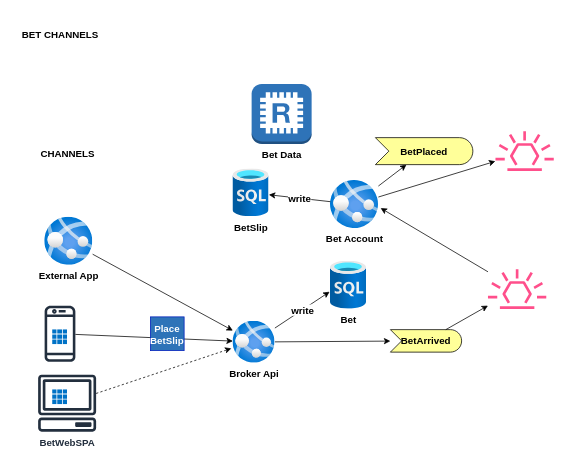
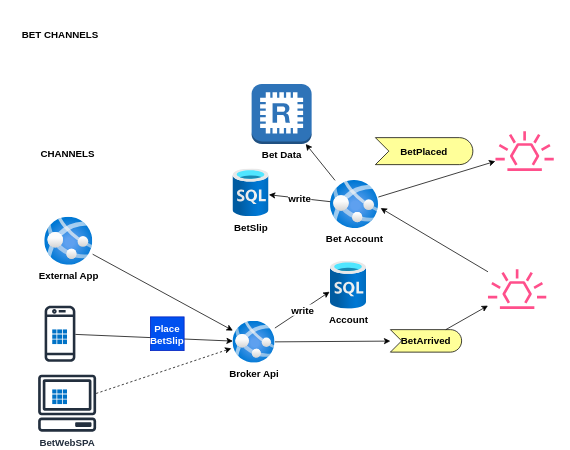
(391, 177) -> (322, 164)
(349, 320) -> (349, 320)
(167, 334) -> (167, 334)
